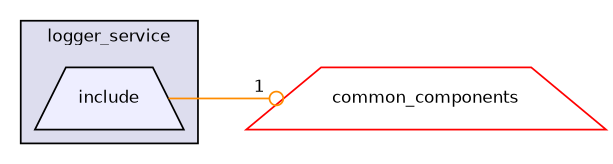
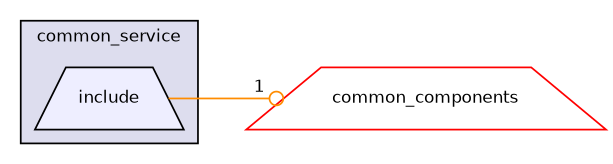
(109, 37) -> (109, 37)
